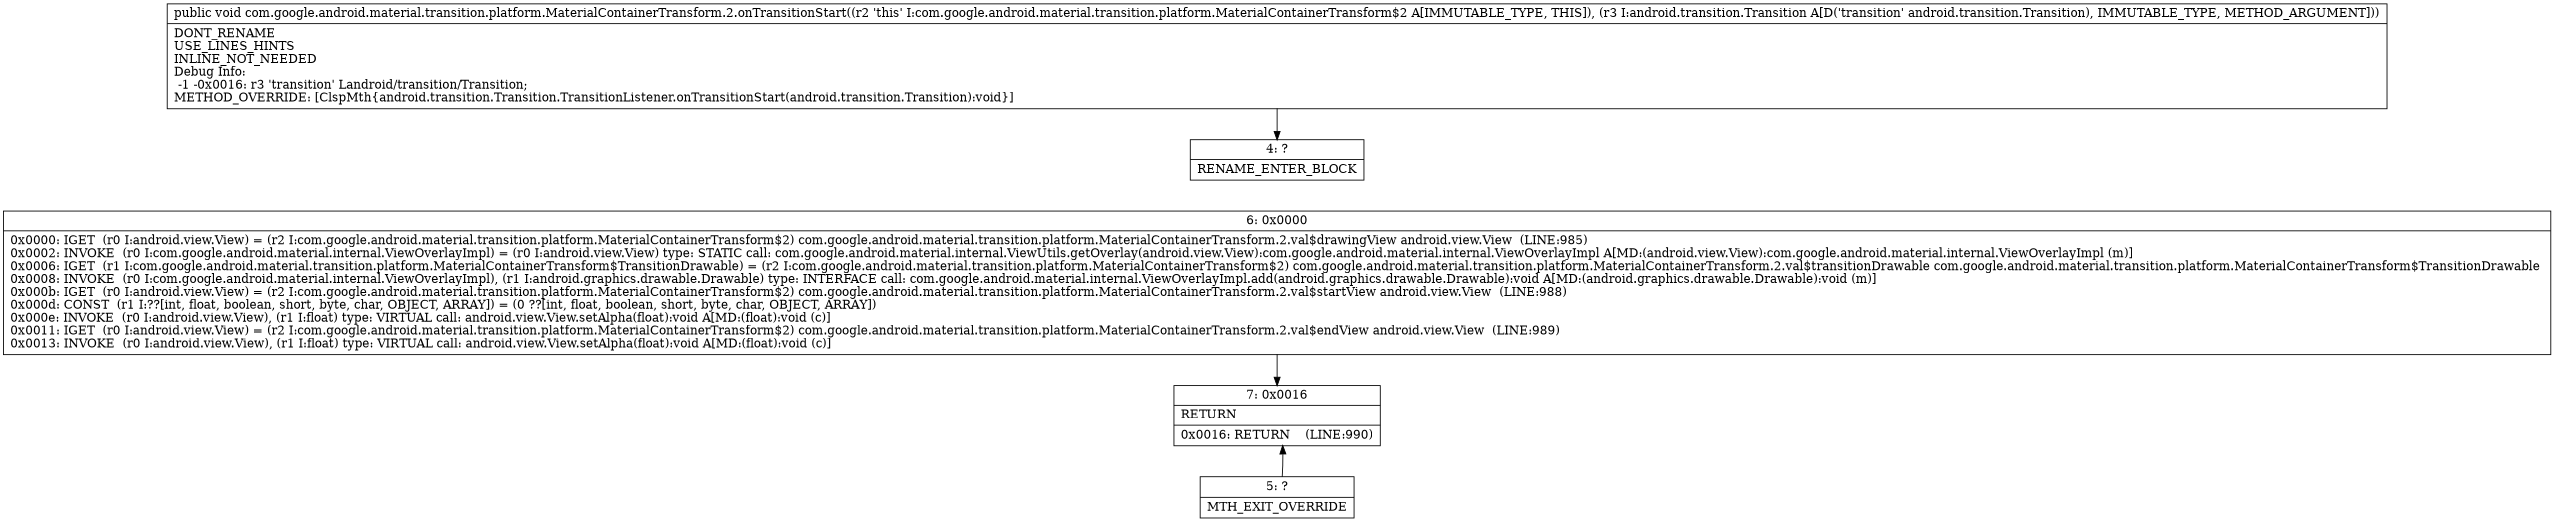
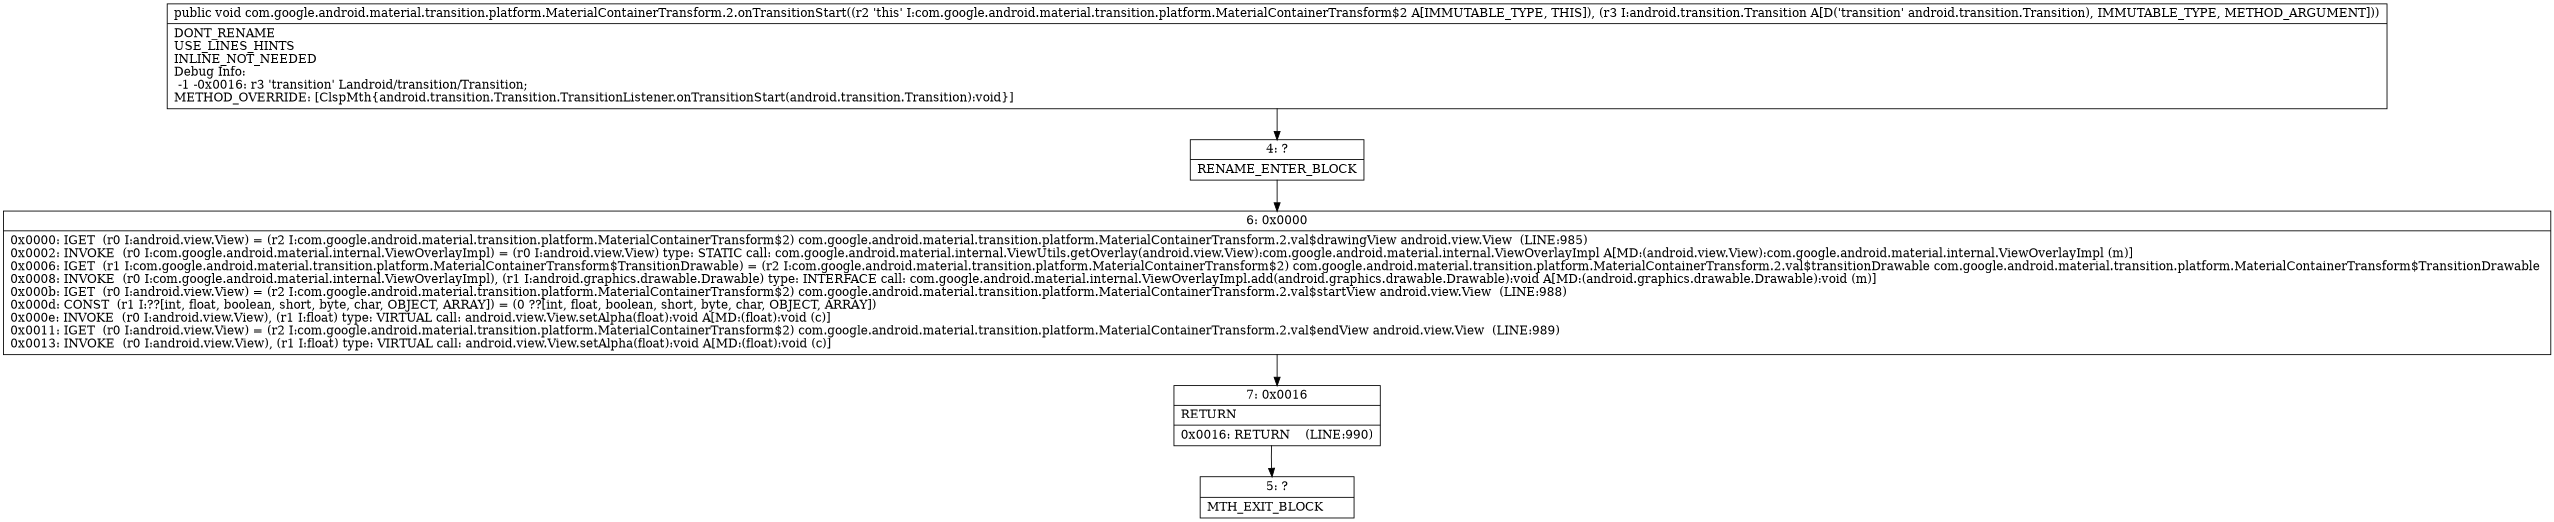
none -> (1277, 191)
(1283, 466) -> (1271, 457)
(1277, 507) -> (1266, 507)
